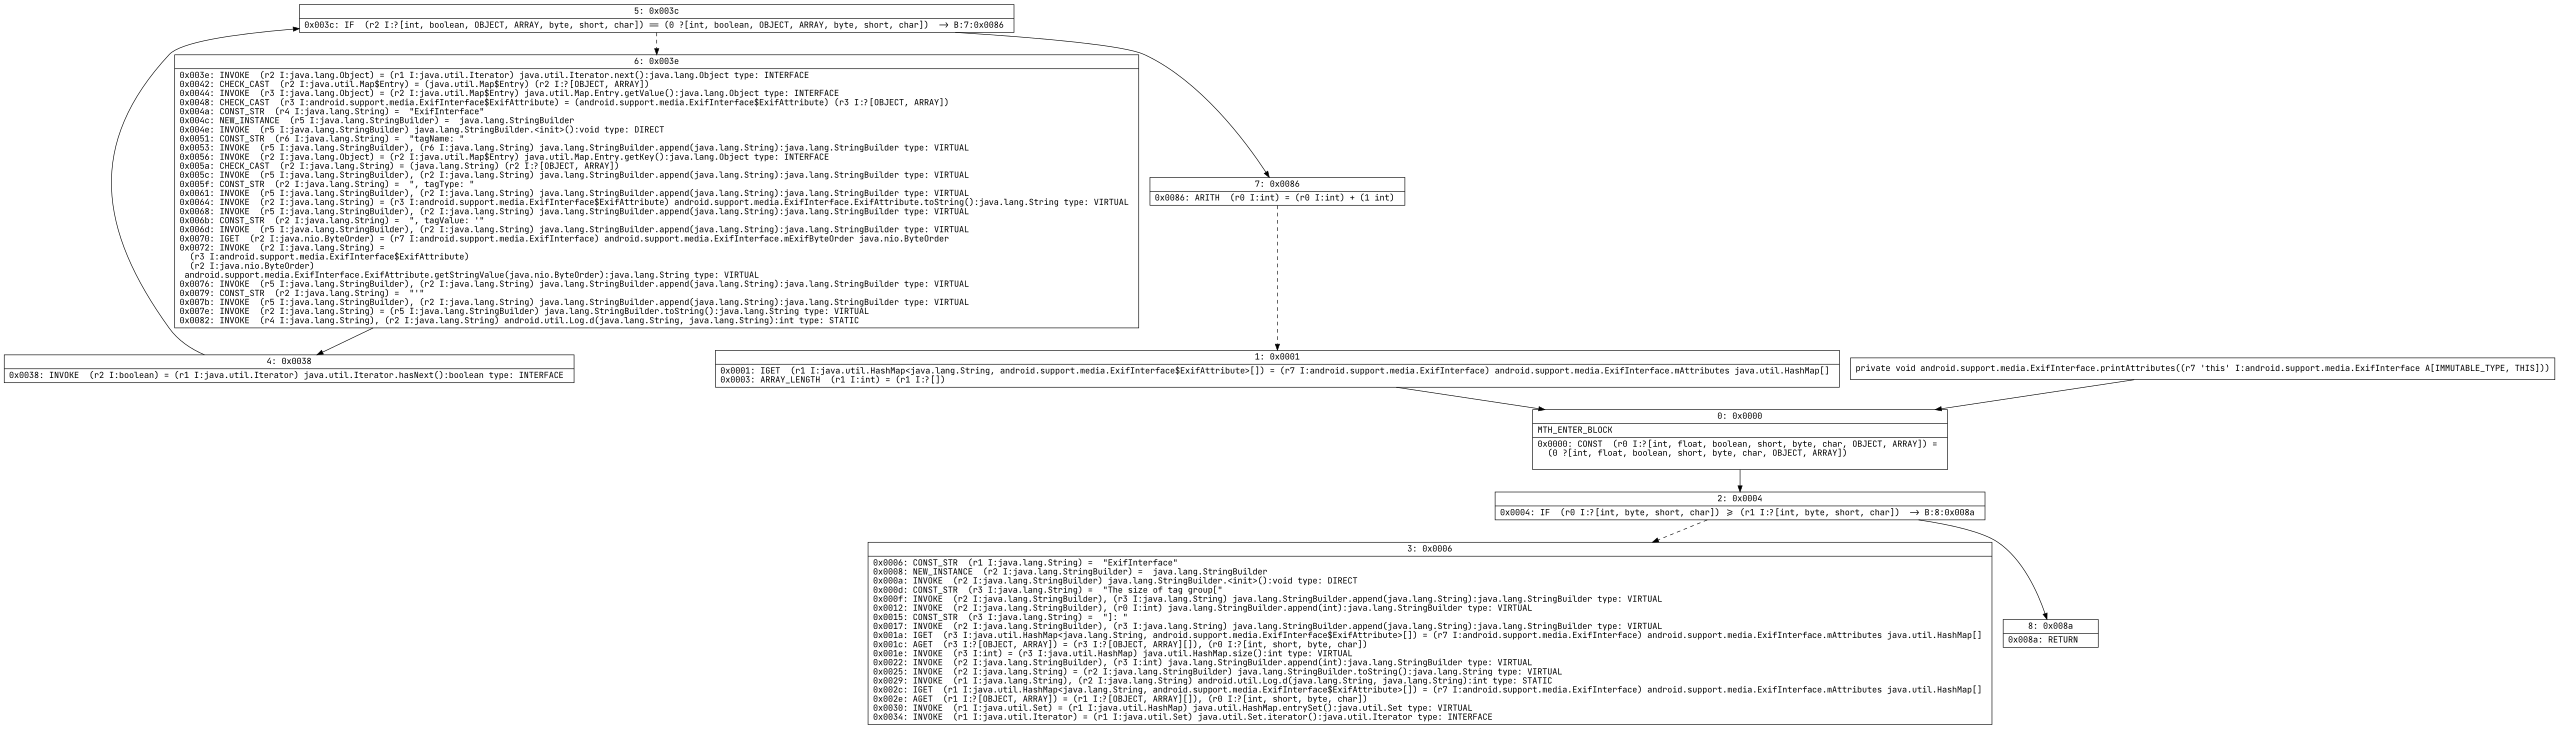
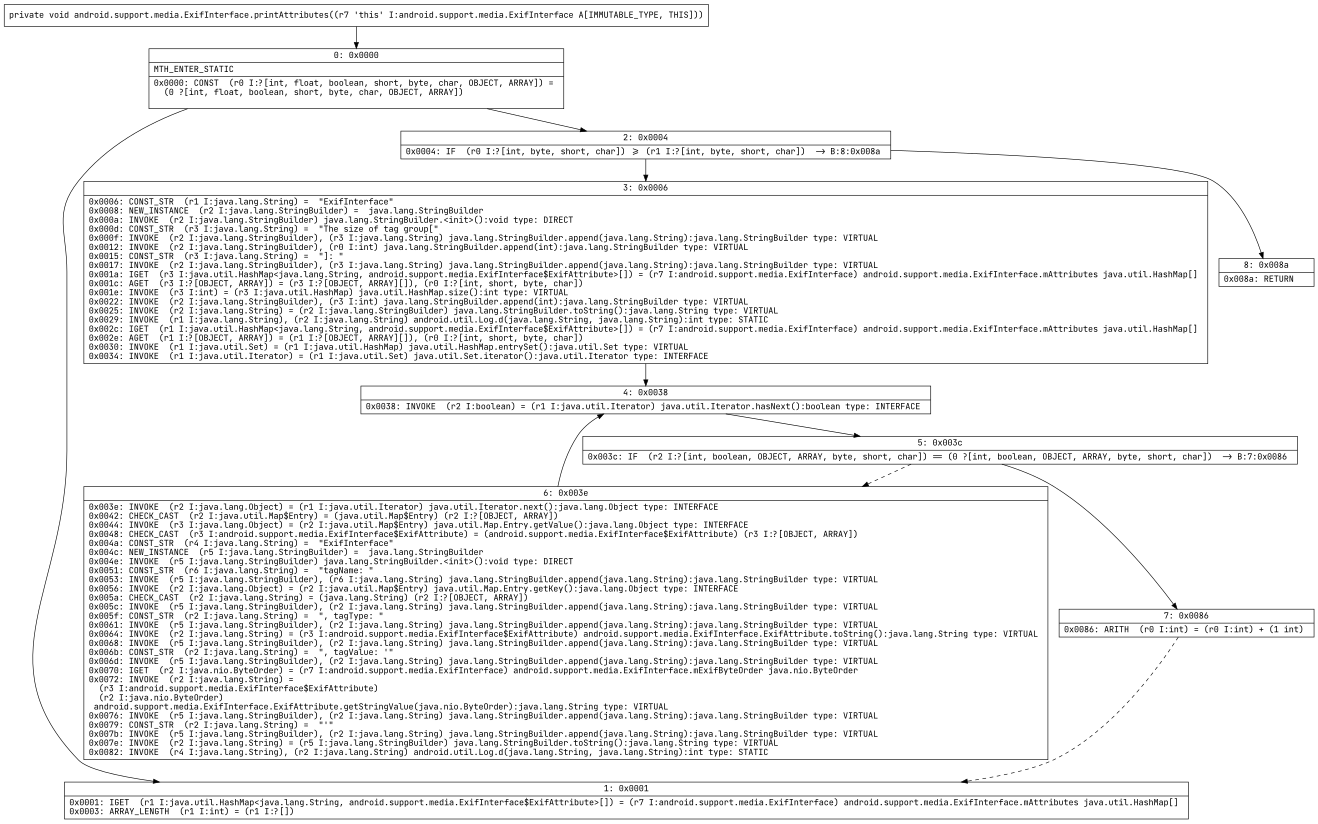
none -> (646, 372)
(1467, 398) -> (67, 450)
(1575, 430) -> (194, 69)
(1683, 530) -> (646, 167)
